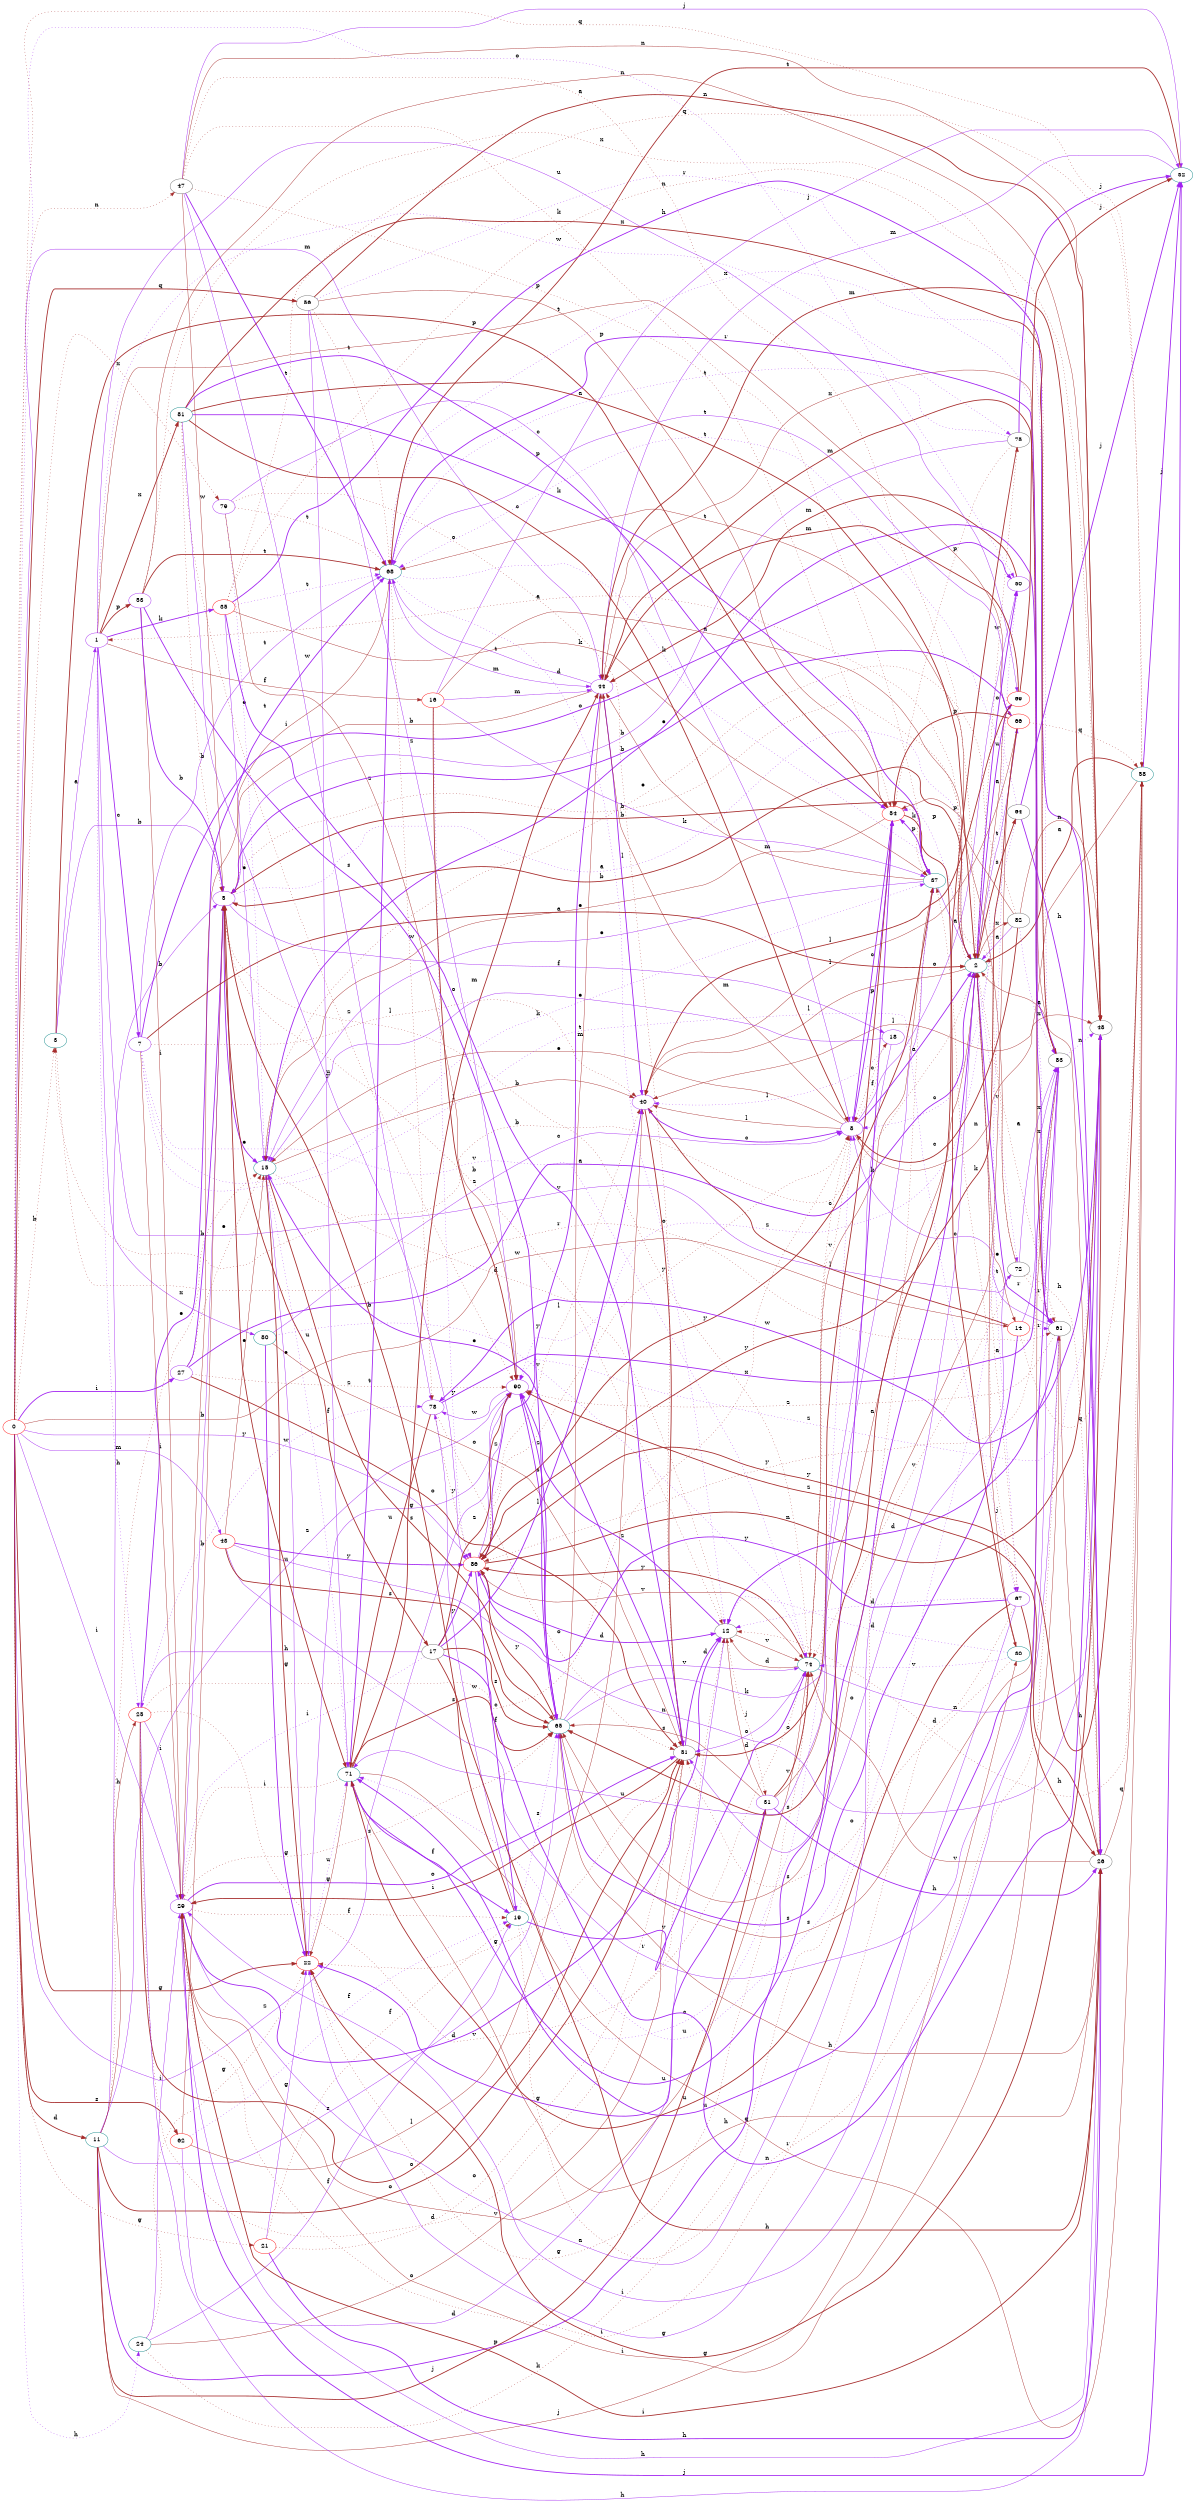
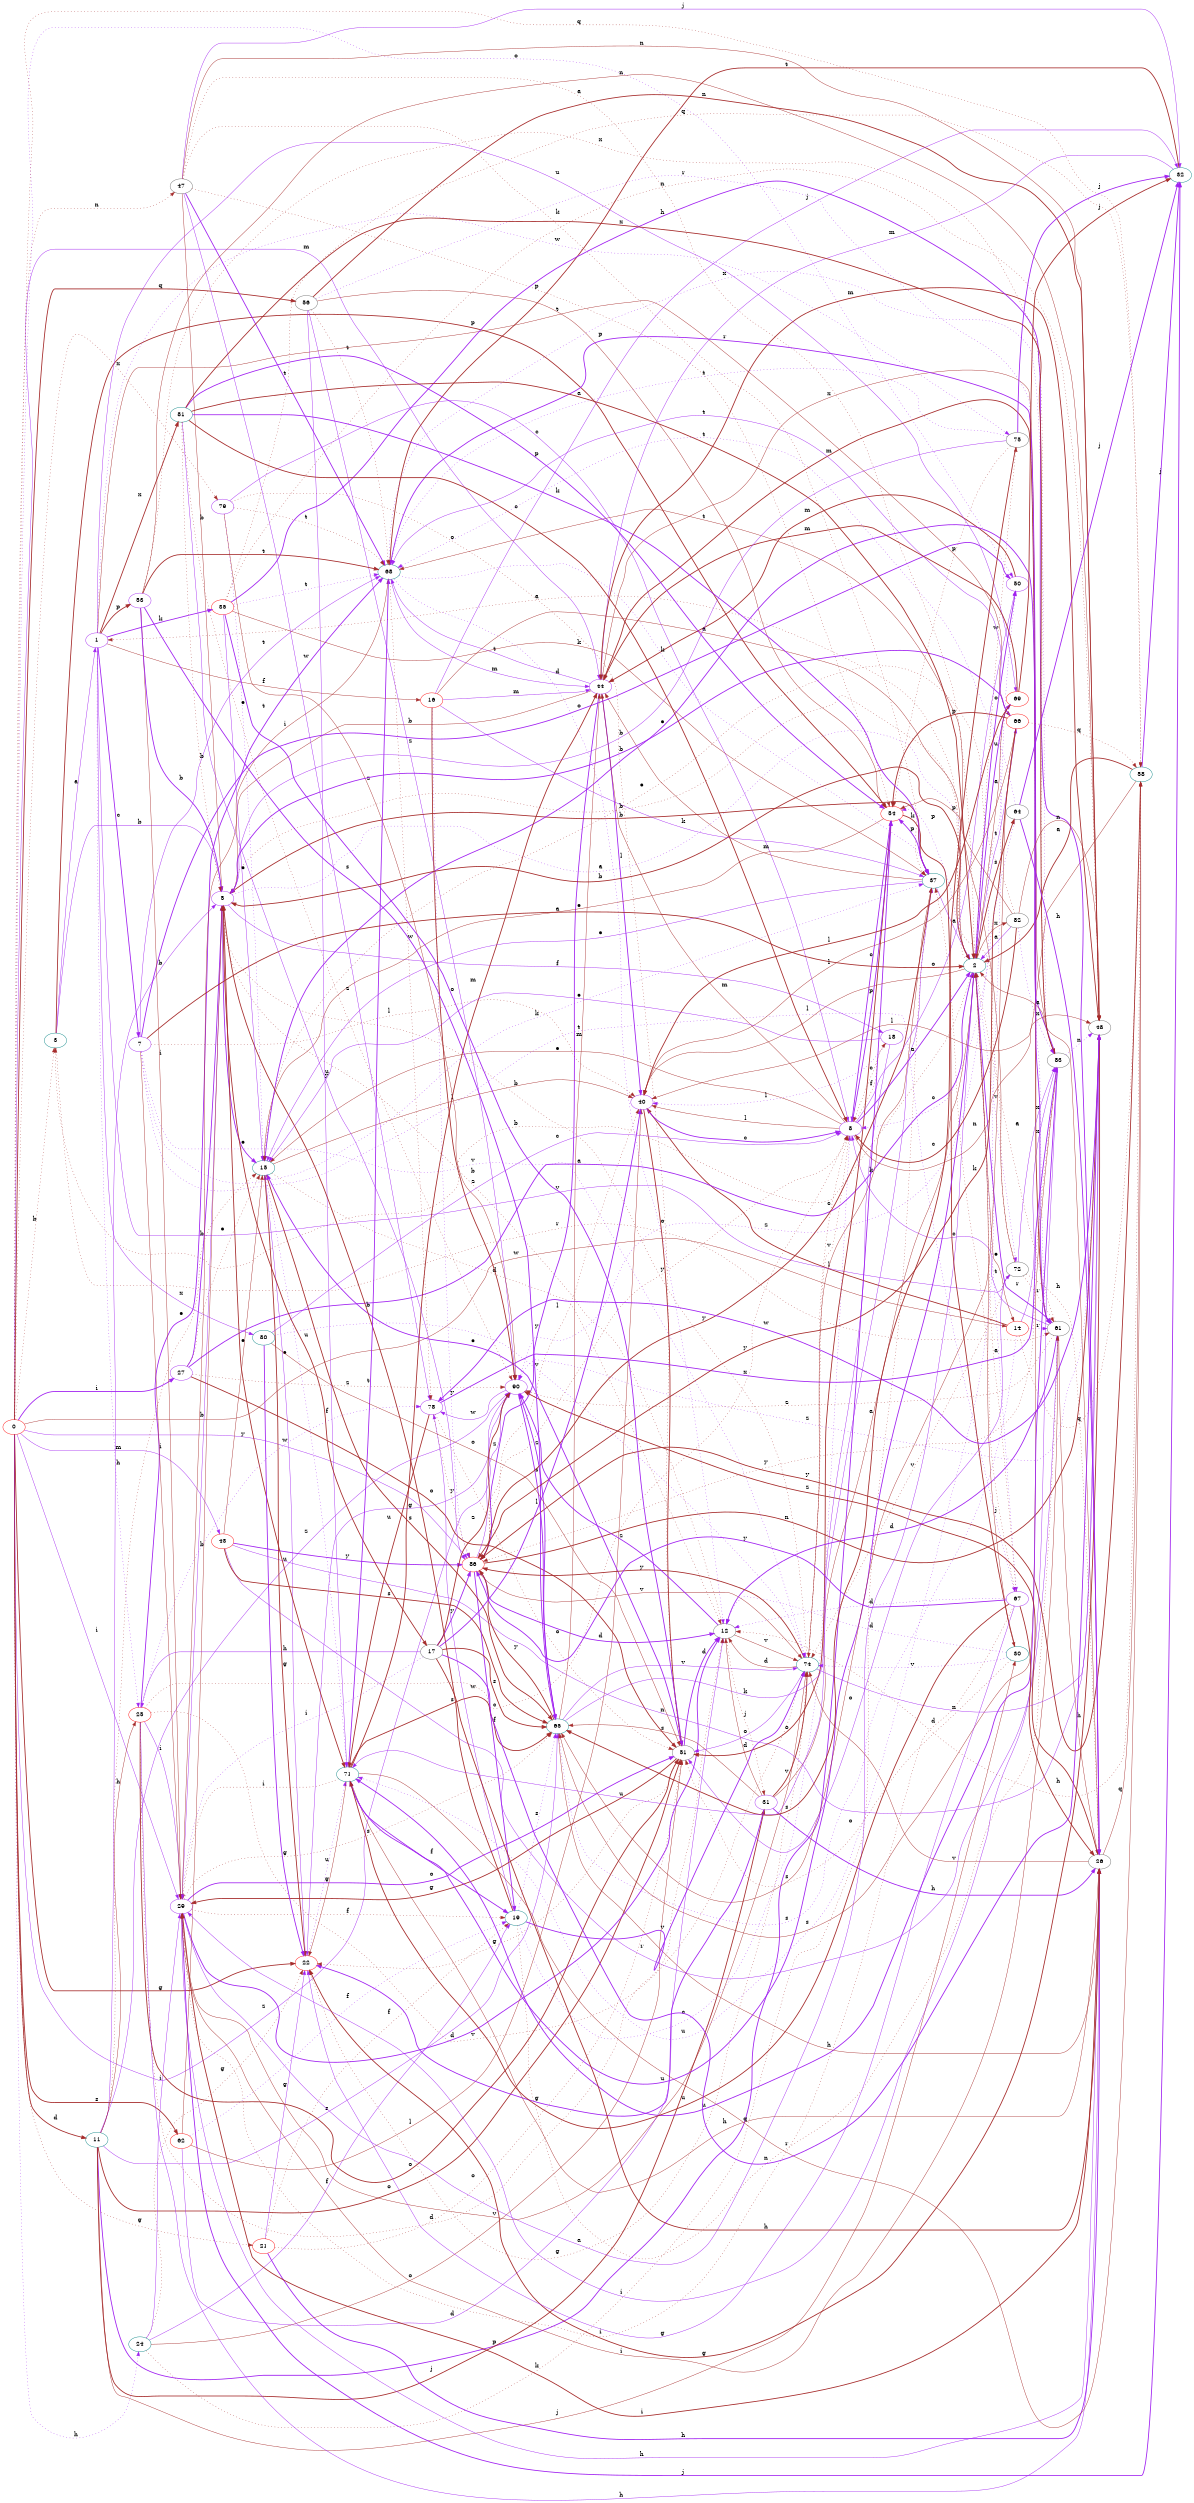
(203, 497) -> (202, 518)
(853, 1792) -> (852, 1792)
(433, 1888) -> (432, 1888)
